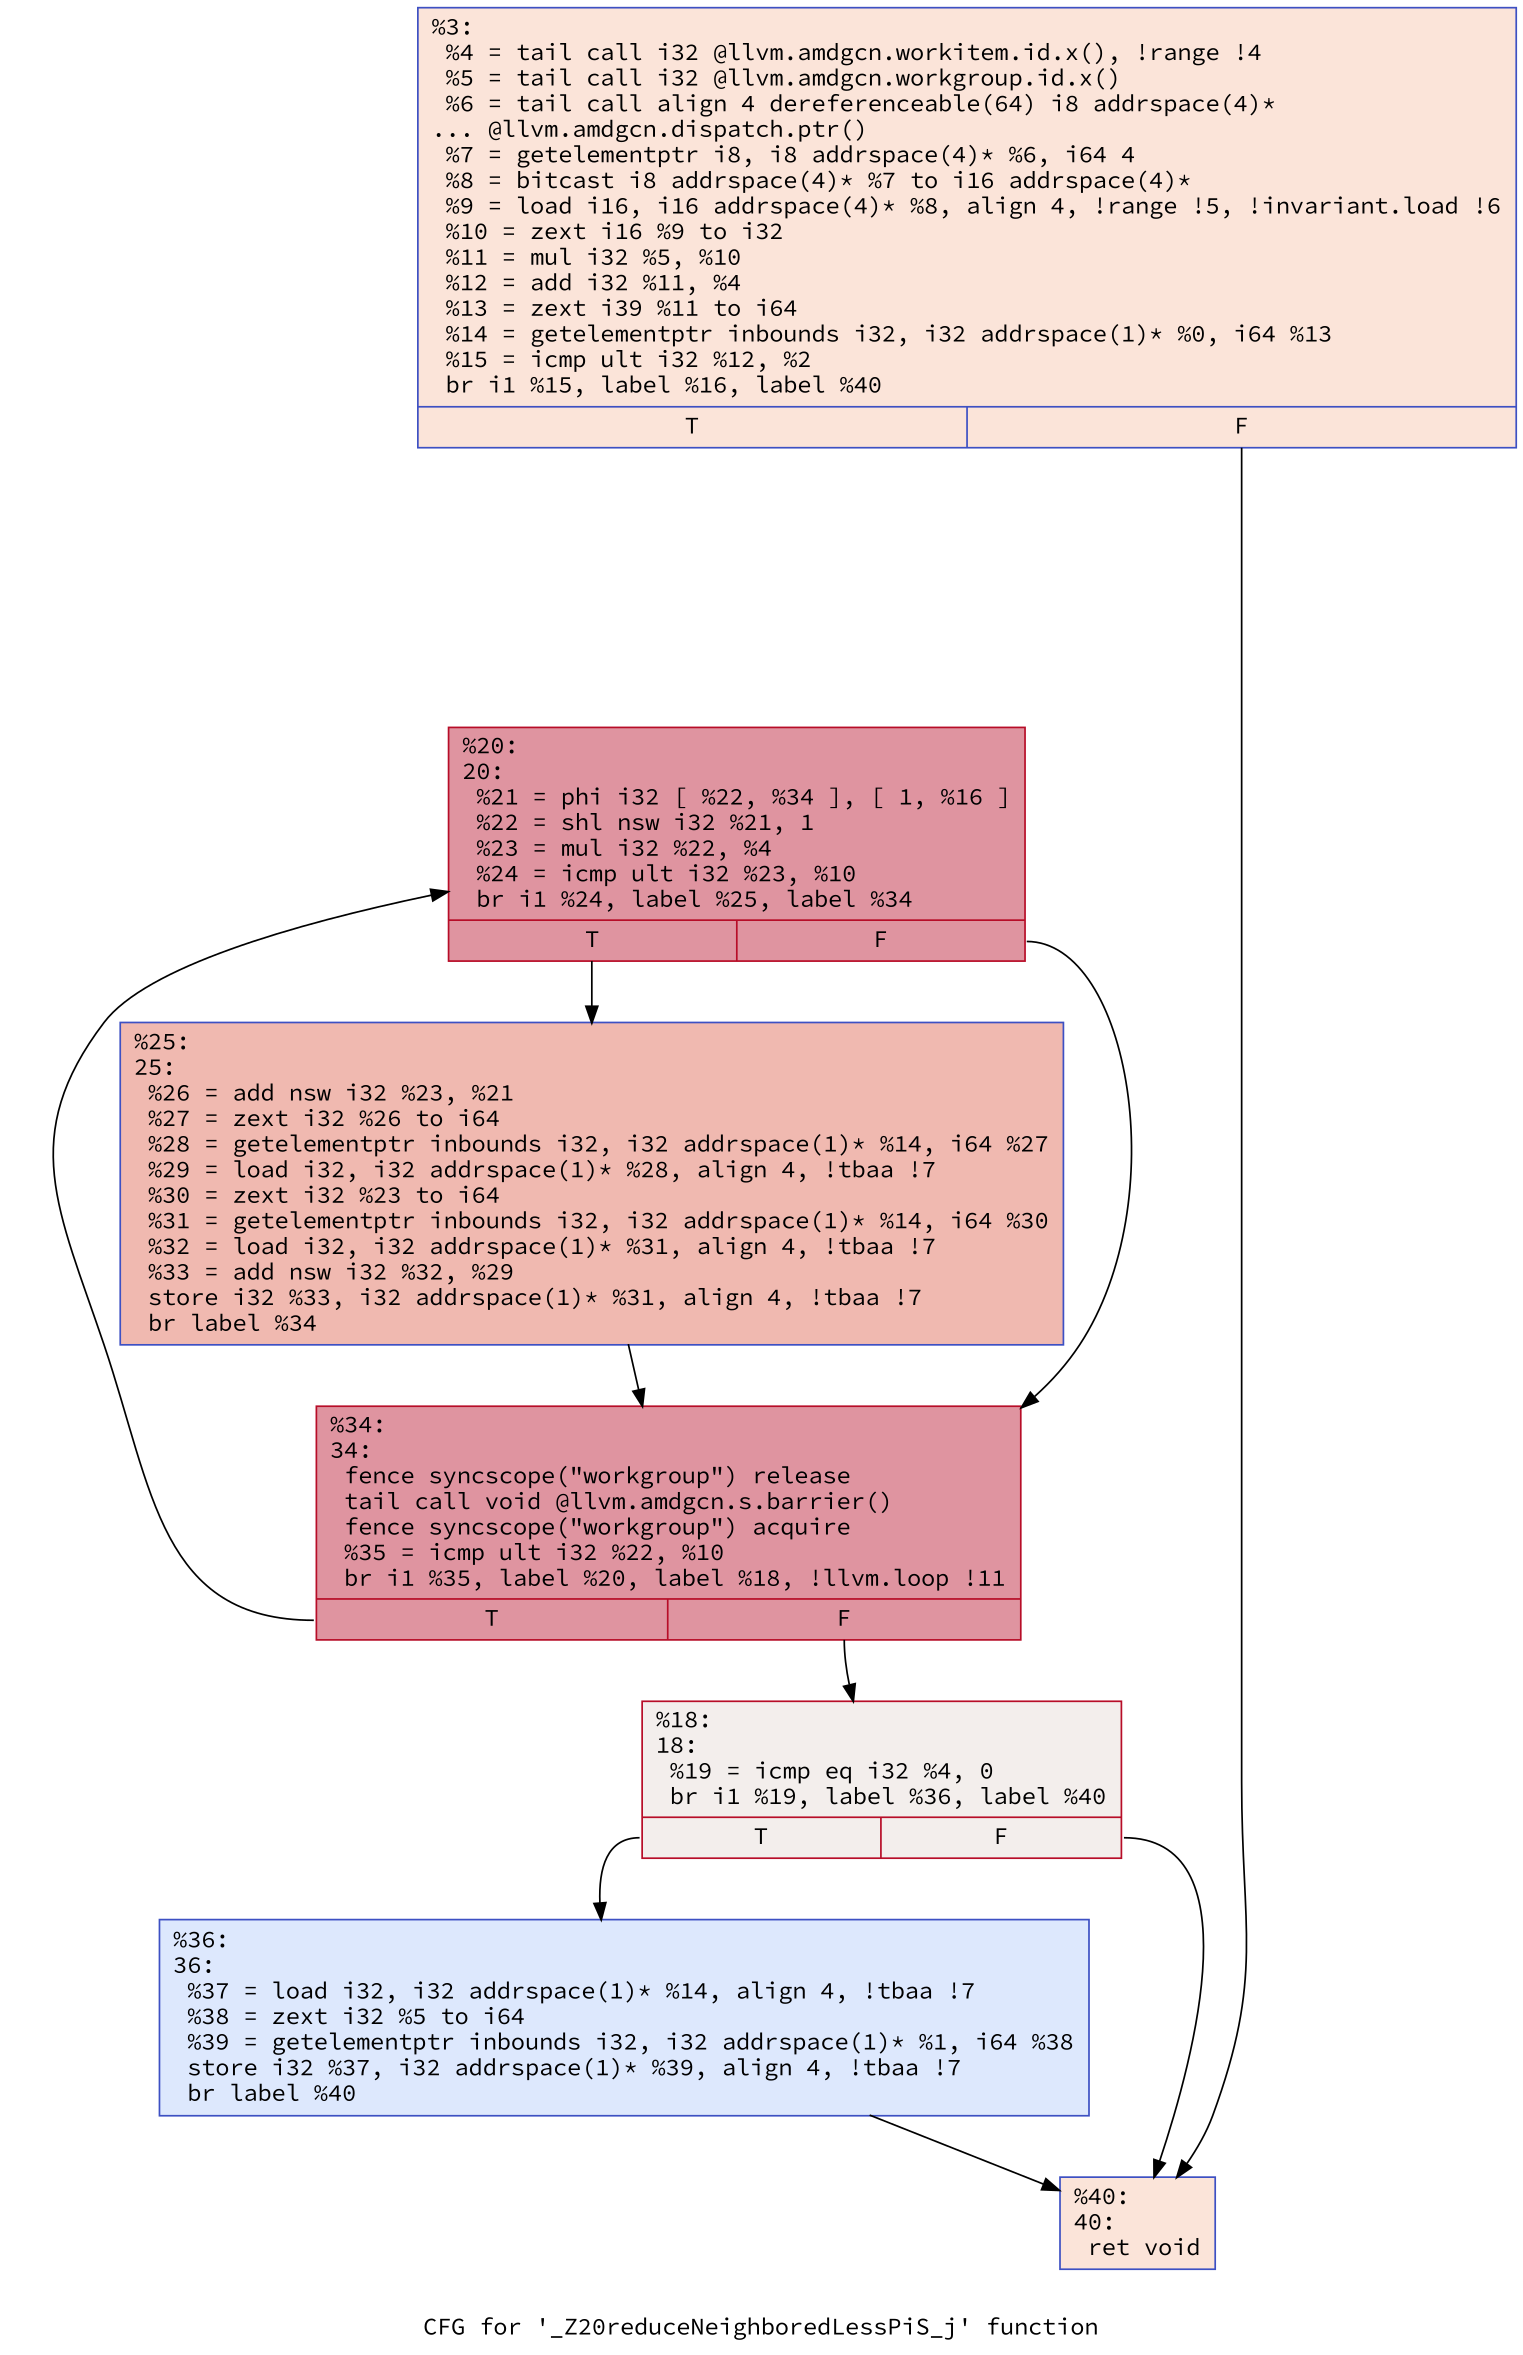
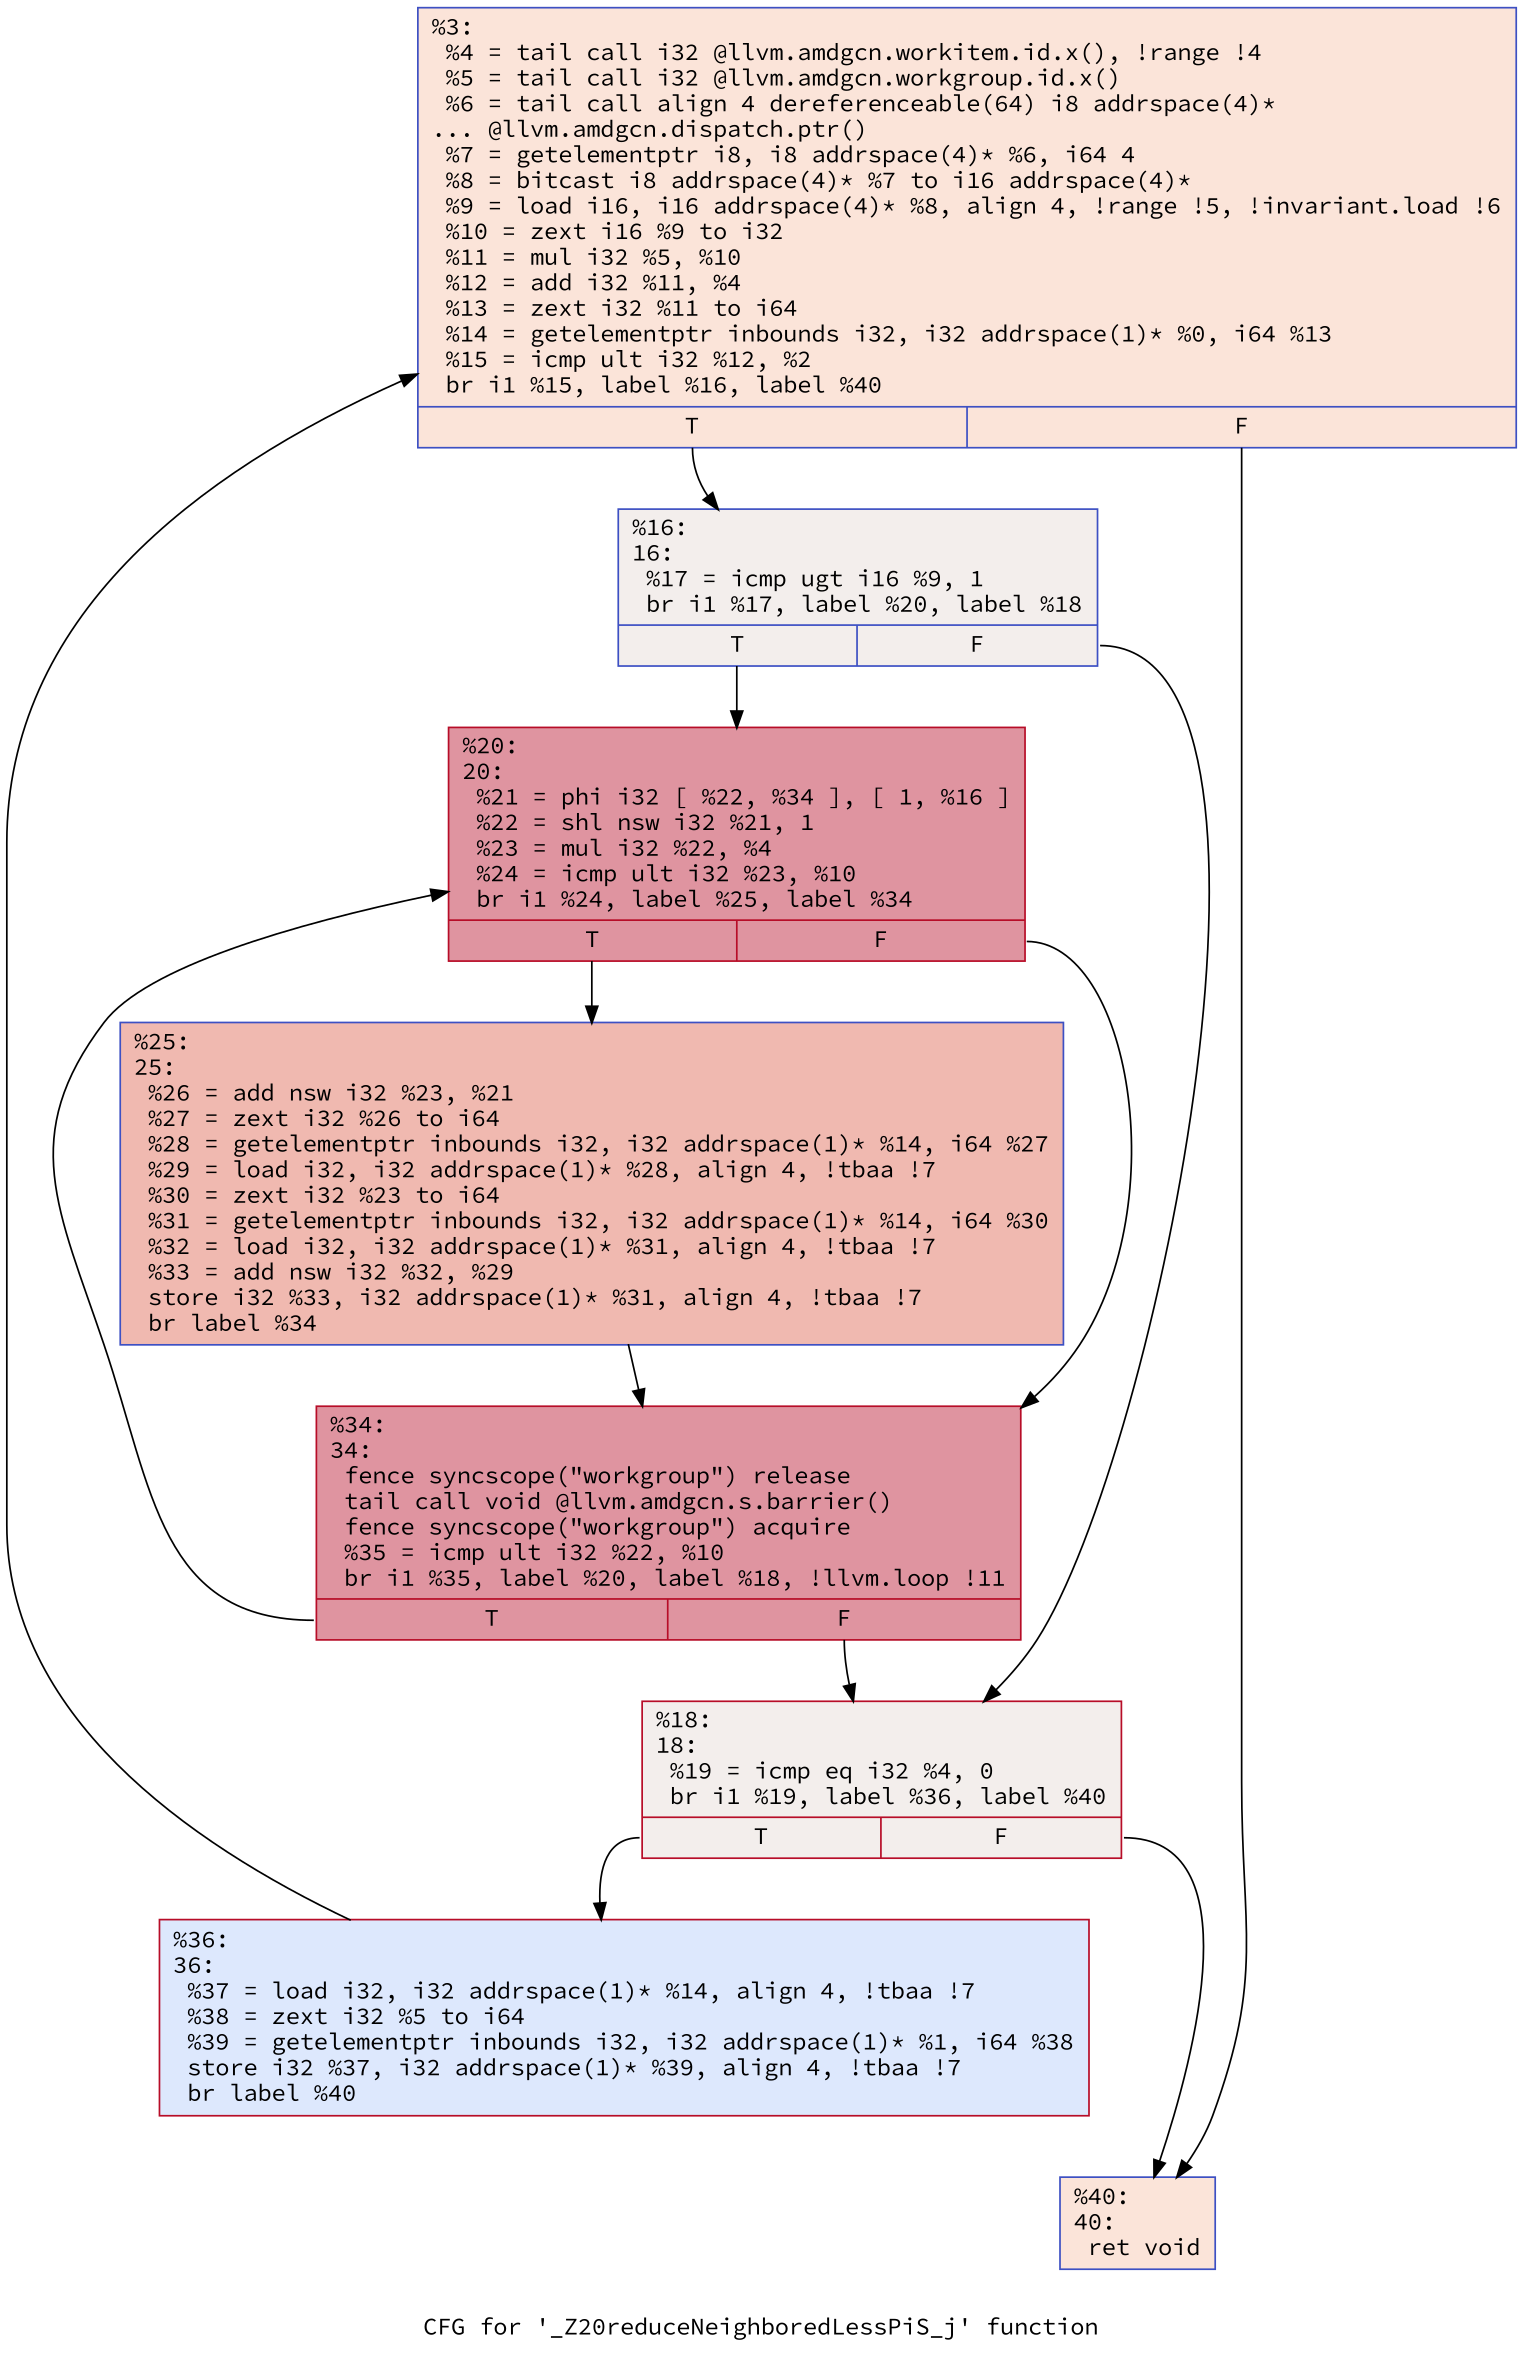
(615, 309) -> (615, 309)
none -> (858, 588)
(624, 2018) -> (624, 2018)
(957, 2150) -> (7, 1138)
